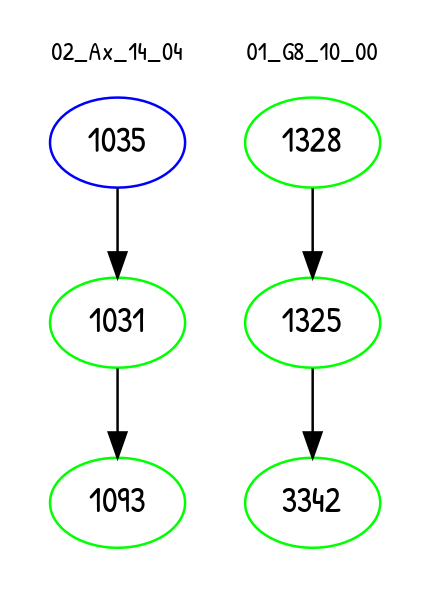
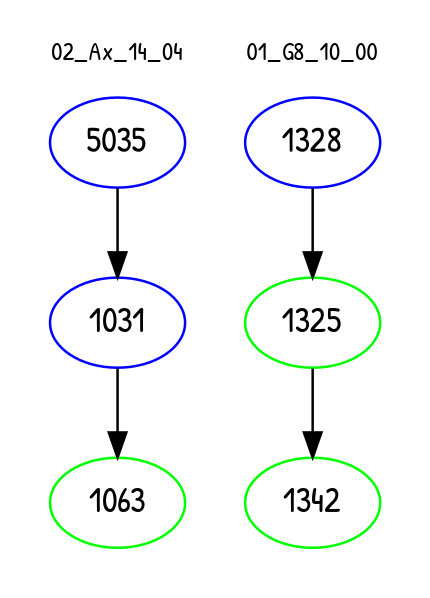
(118, 143) -> (118, 143)
(313, 143) -> (313, 143)
(118, 323) -> (118, 323)
(118, 503) -> (118, 503)
(313, 503) -> (313, 503)
